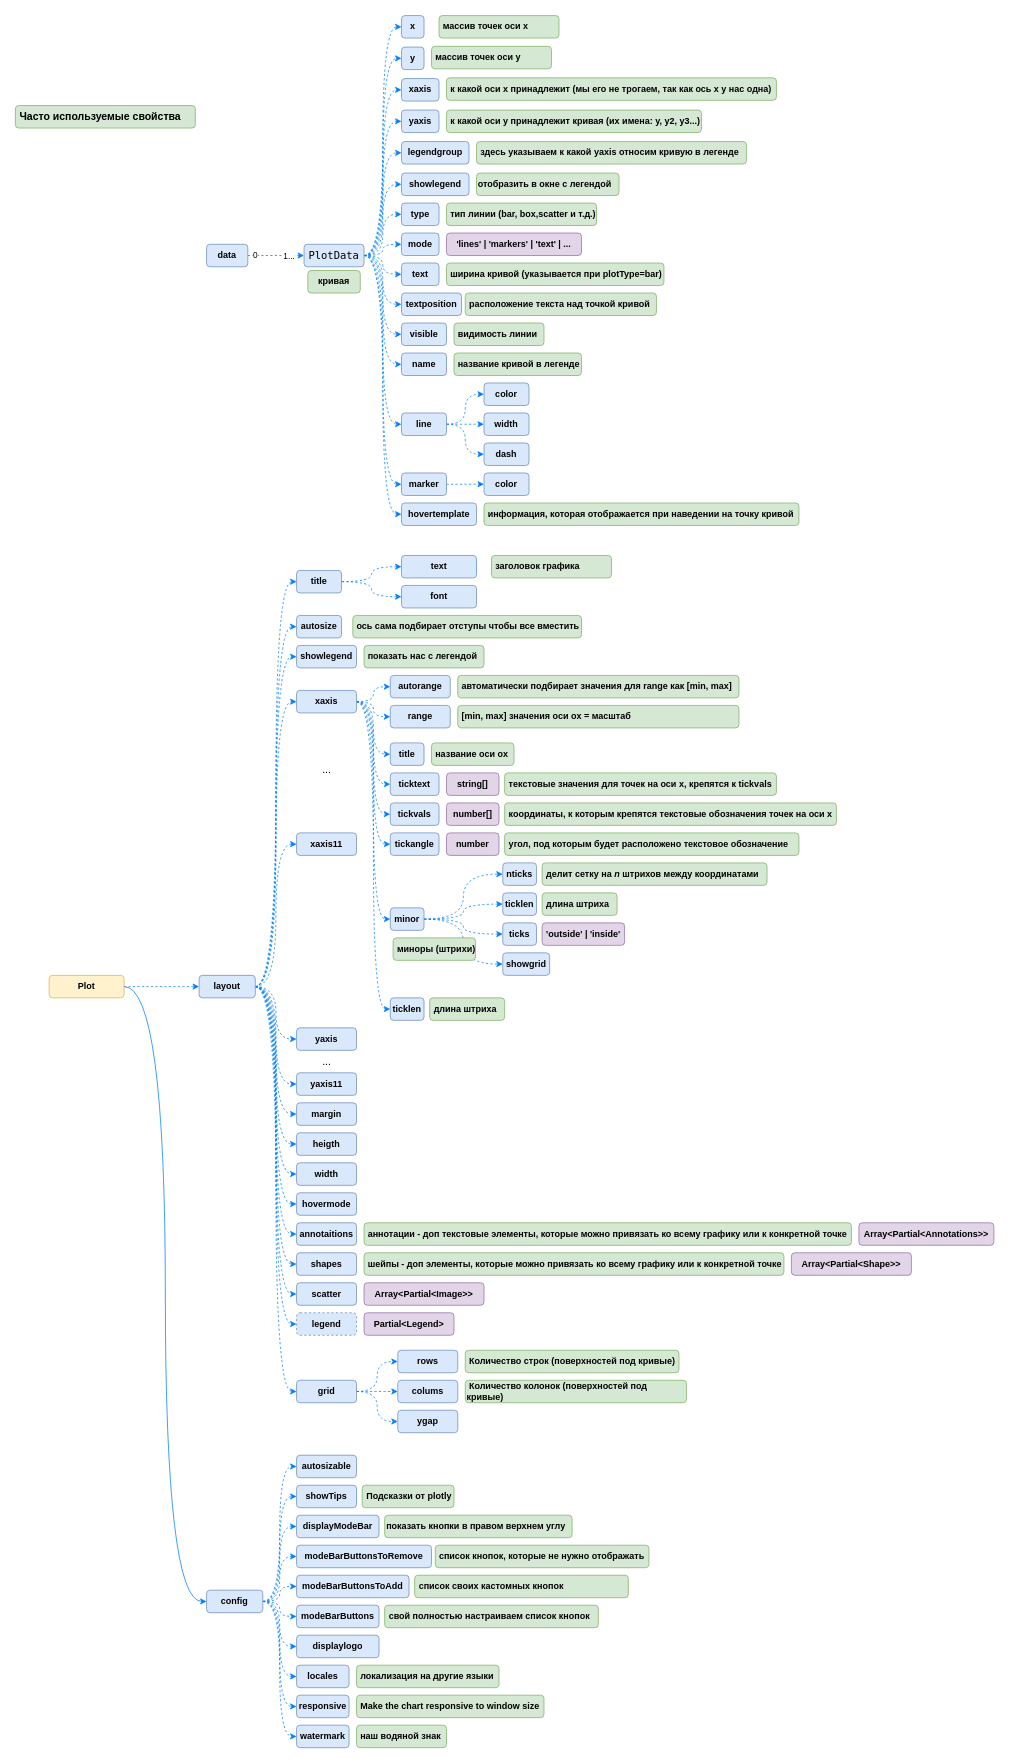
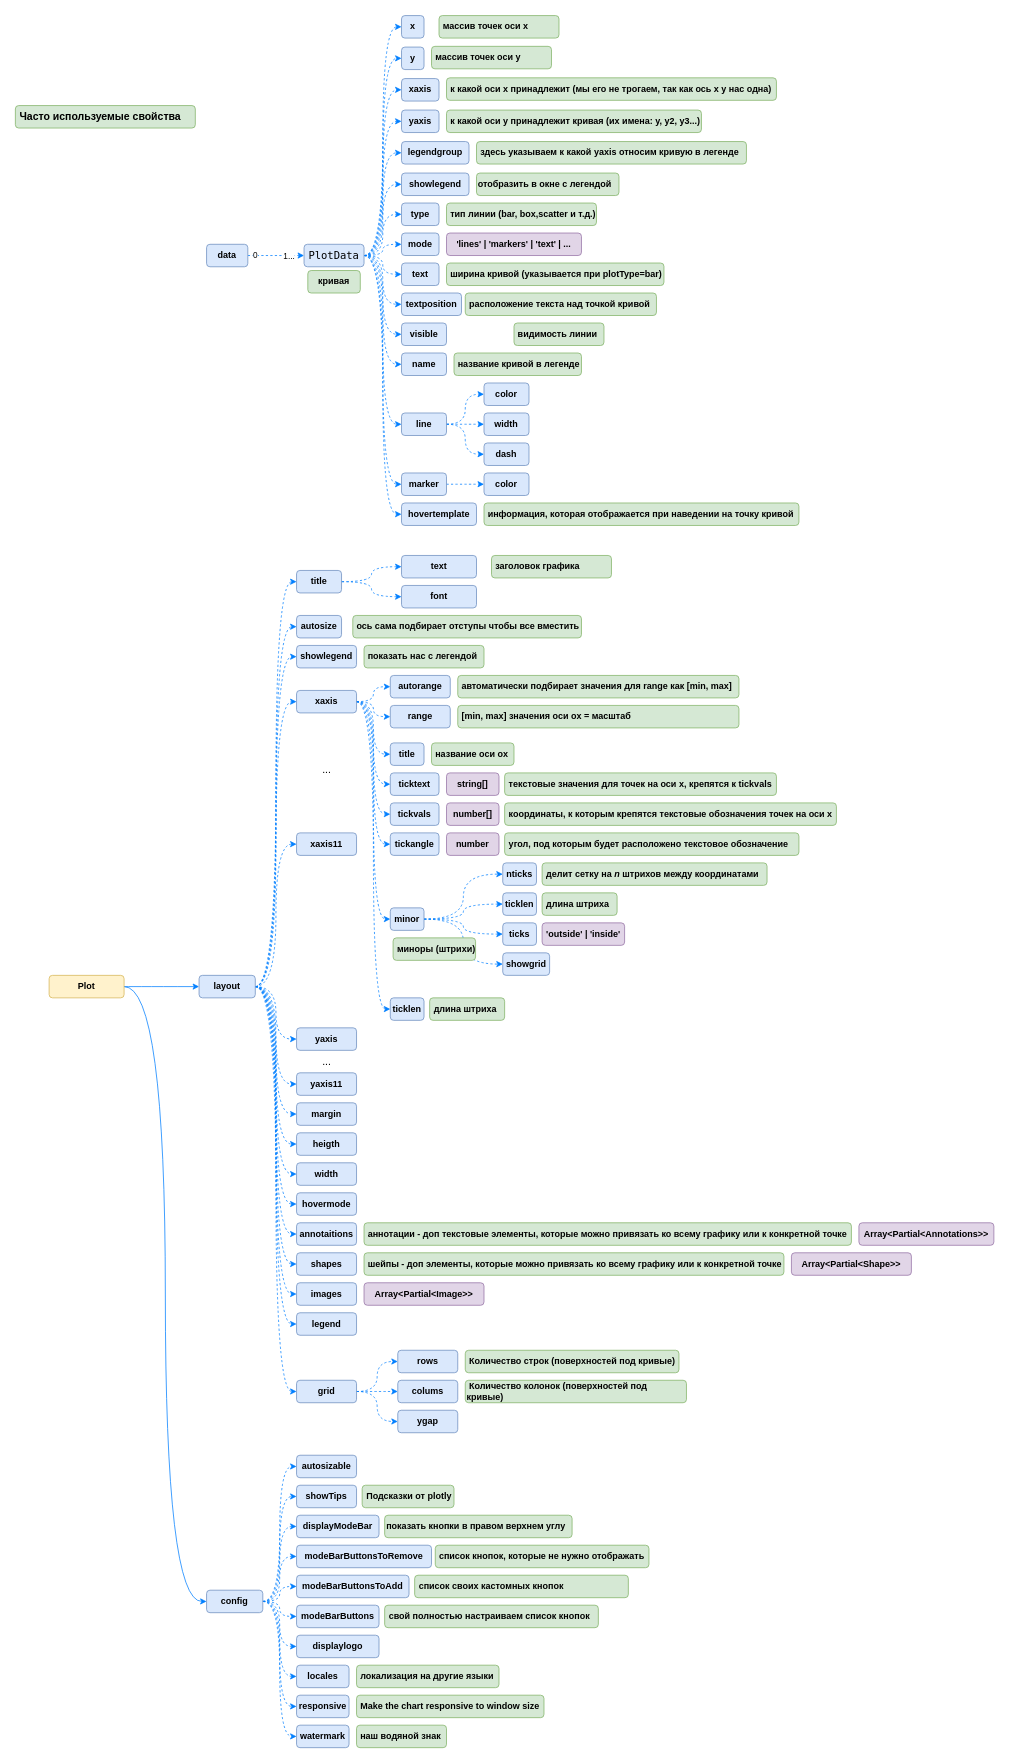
(499, 334) -> (559, 334)
(162, 987) -> (162, 987)
(327, 1294) -> (327, 1294)
(327, 1324) -> (327, 1324)
(409, 1324) -> none
